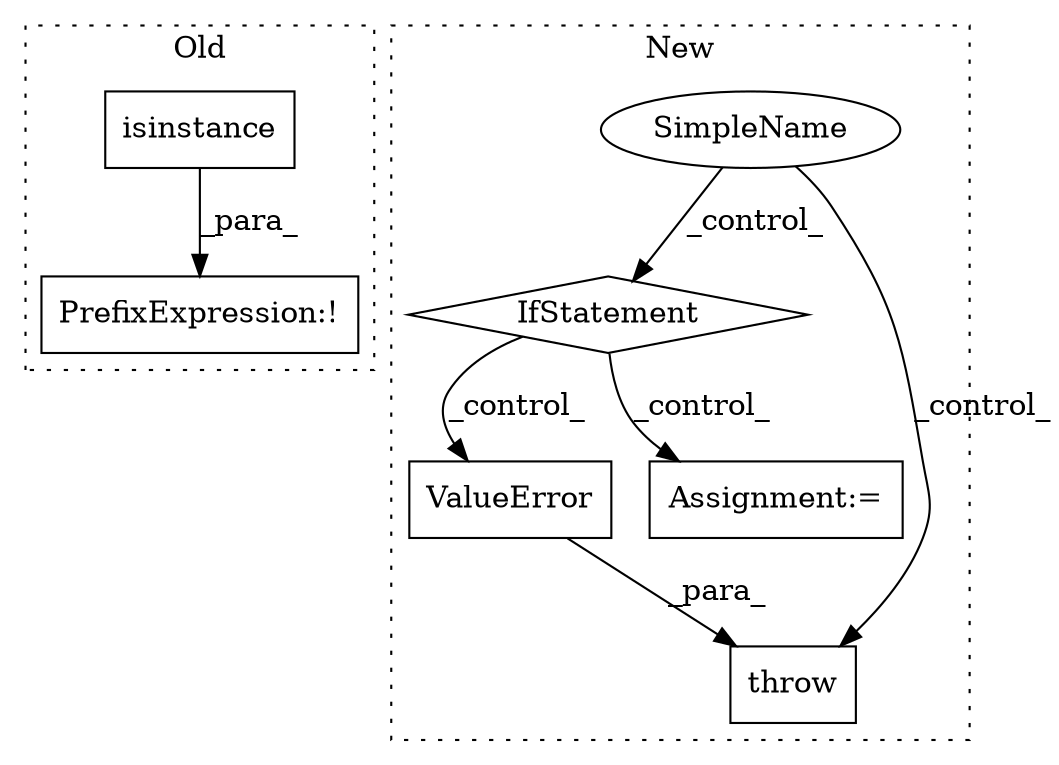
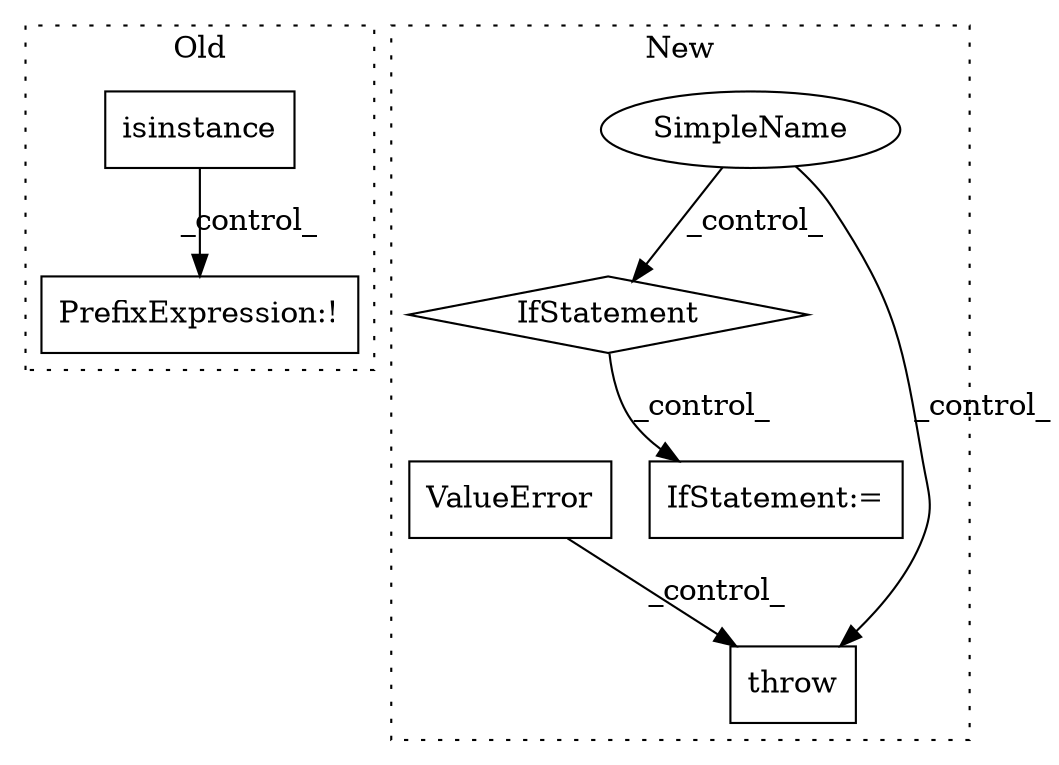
(249, 222) -> (249, 222)
(460, 377) -> none
(776, 500) -> (776, 500)
(717, 592) -> (717, 592)
